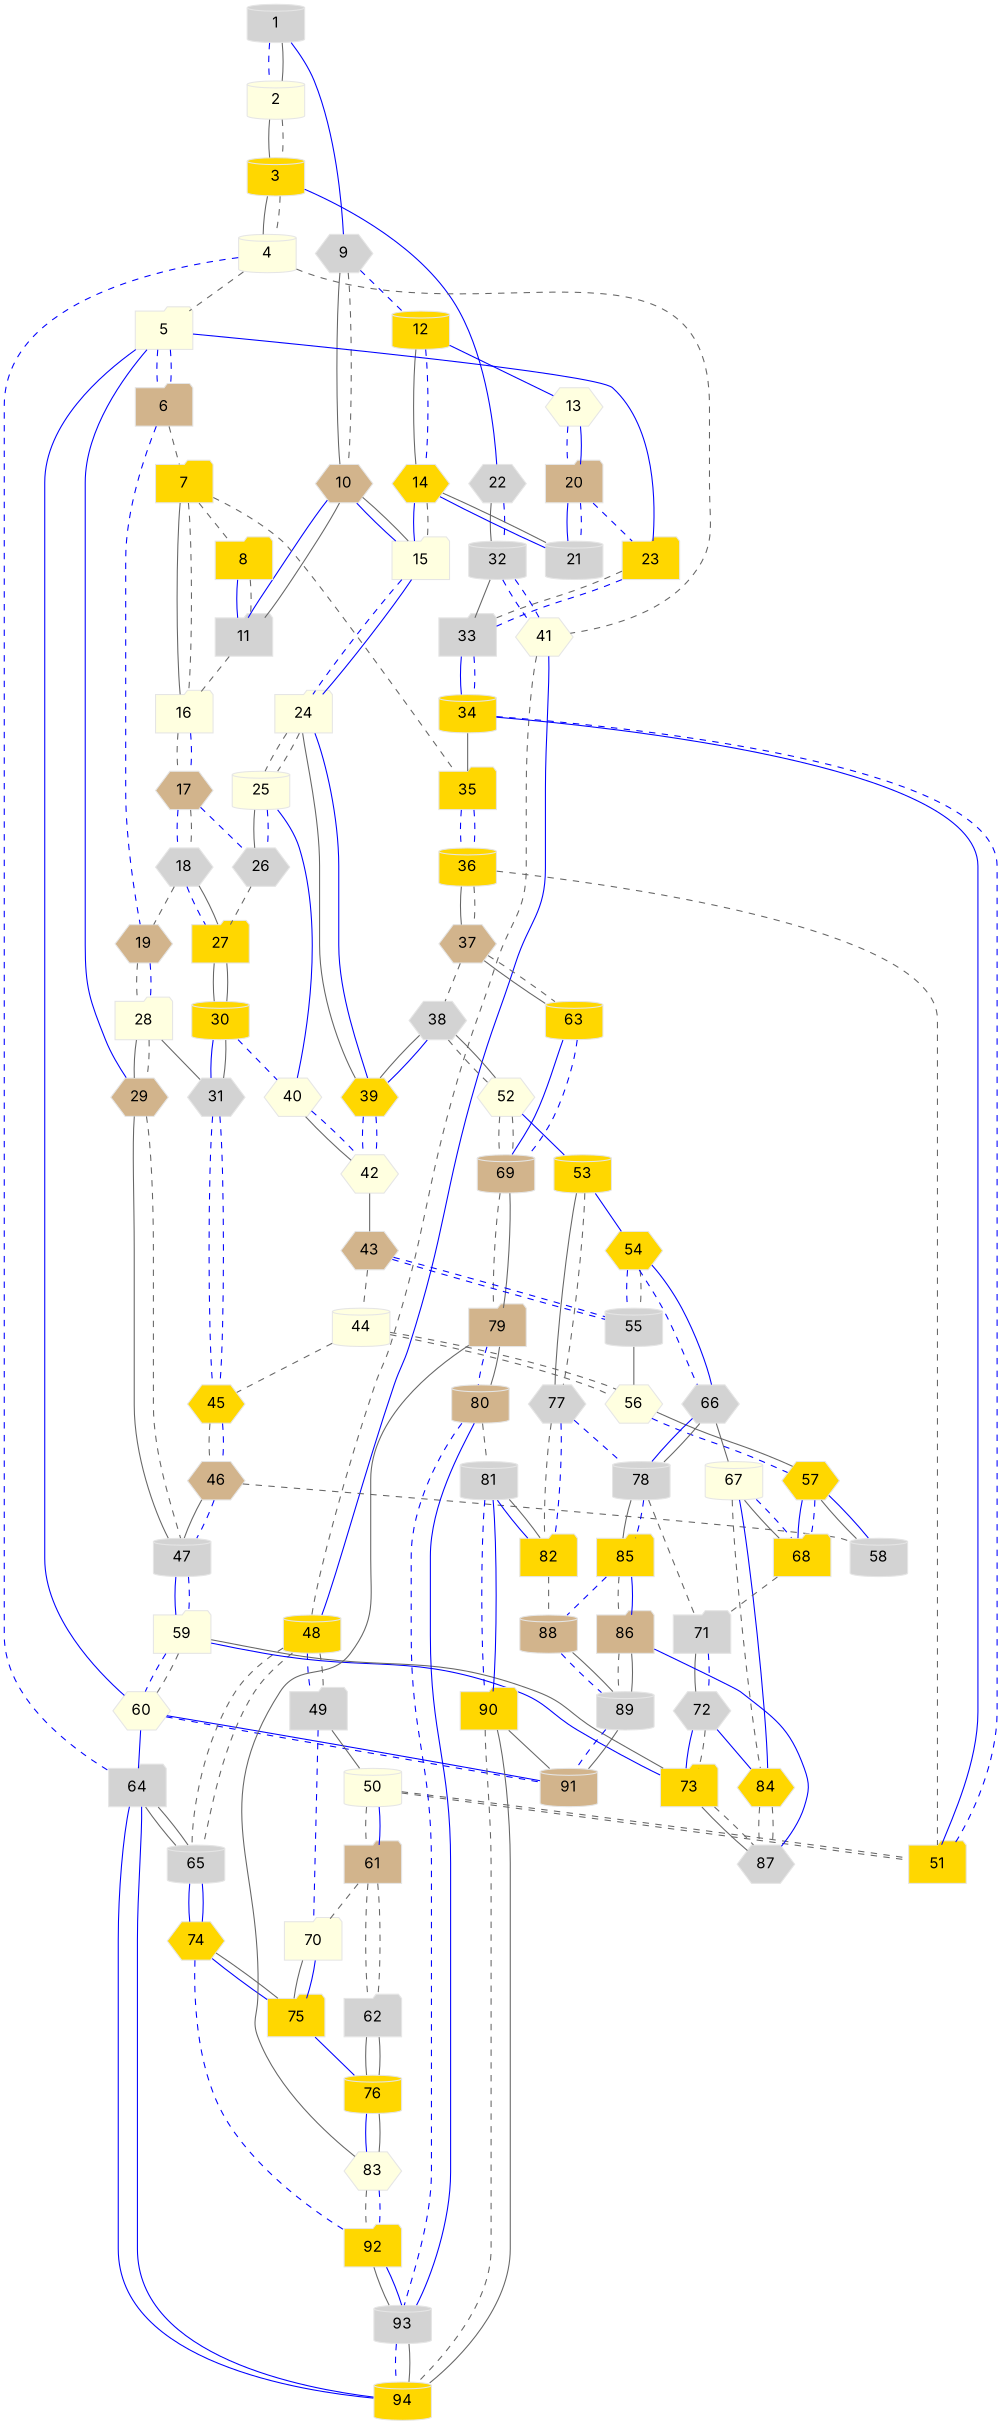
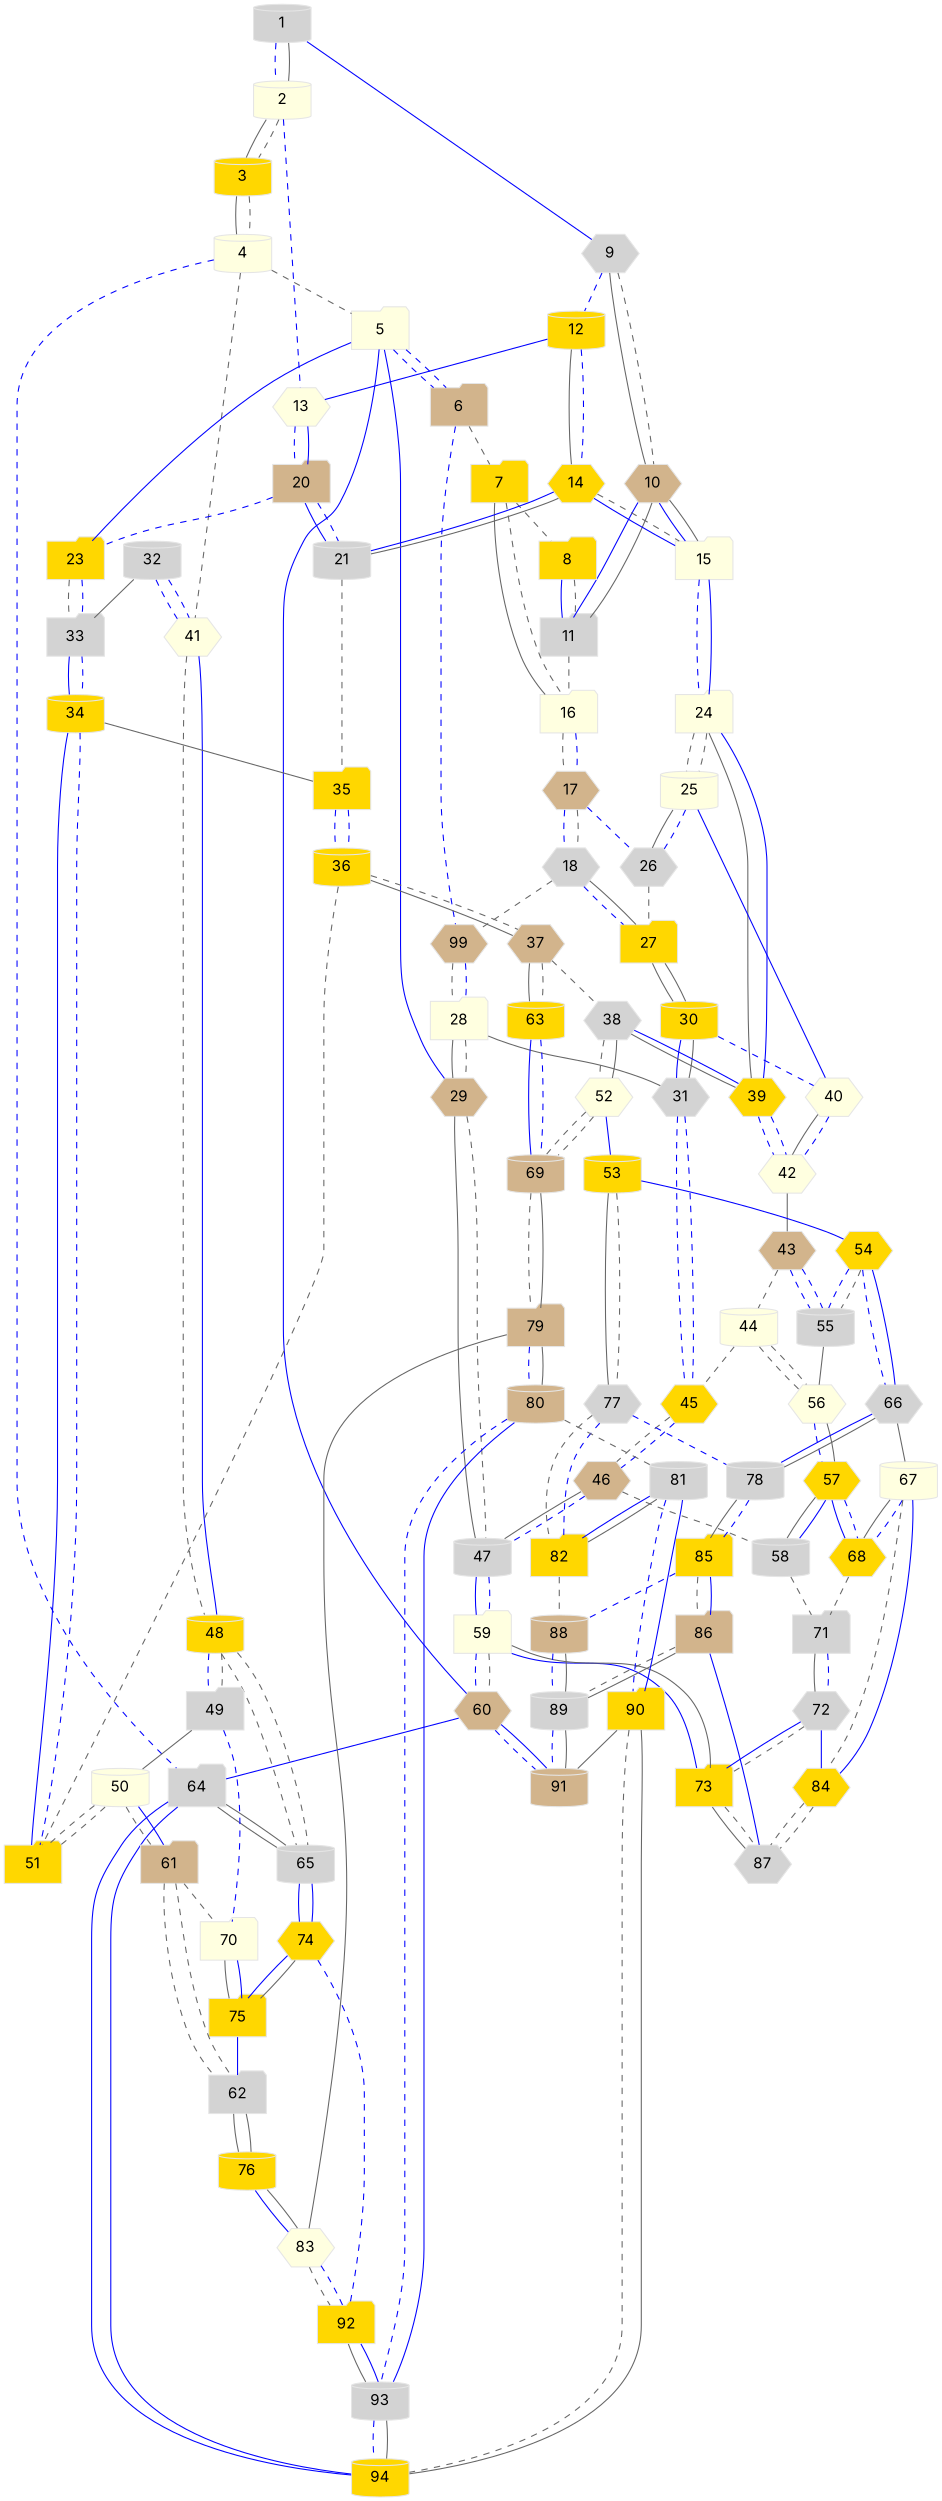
none -> (292, 253)
(497, 484) -> none
(346, 622) -> (342, 675)
(144, 944) -> (459, 944)
(672, 1557) -> (801, 1596)
(802, 1557) -> (858, 1557)
(142, 1711) -> (483, 1711)
(335, 2056) -> (238, 2056)
